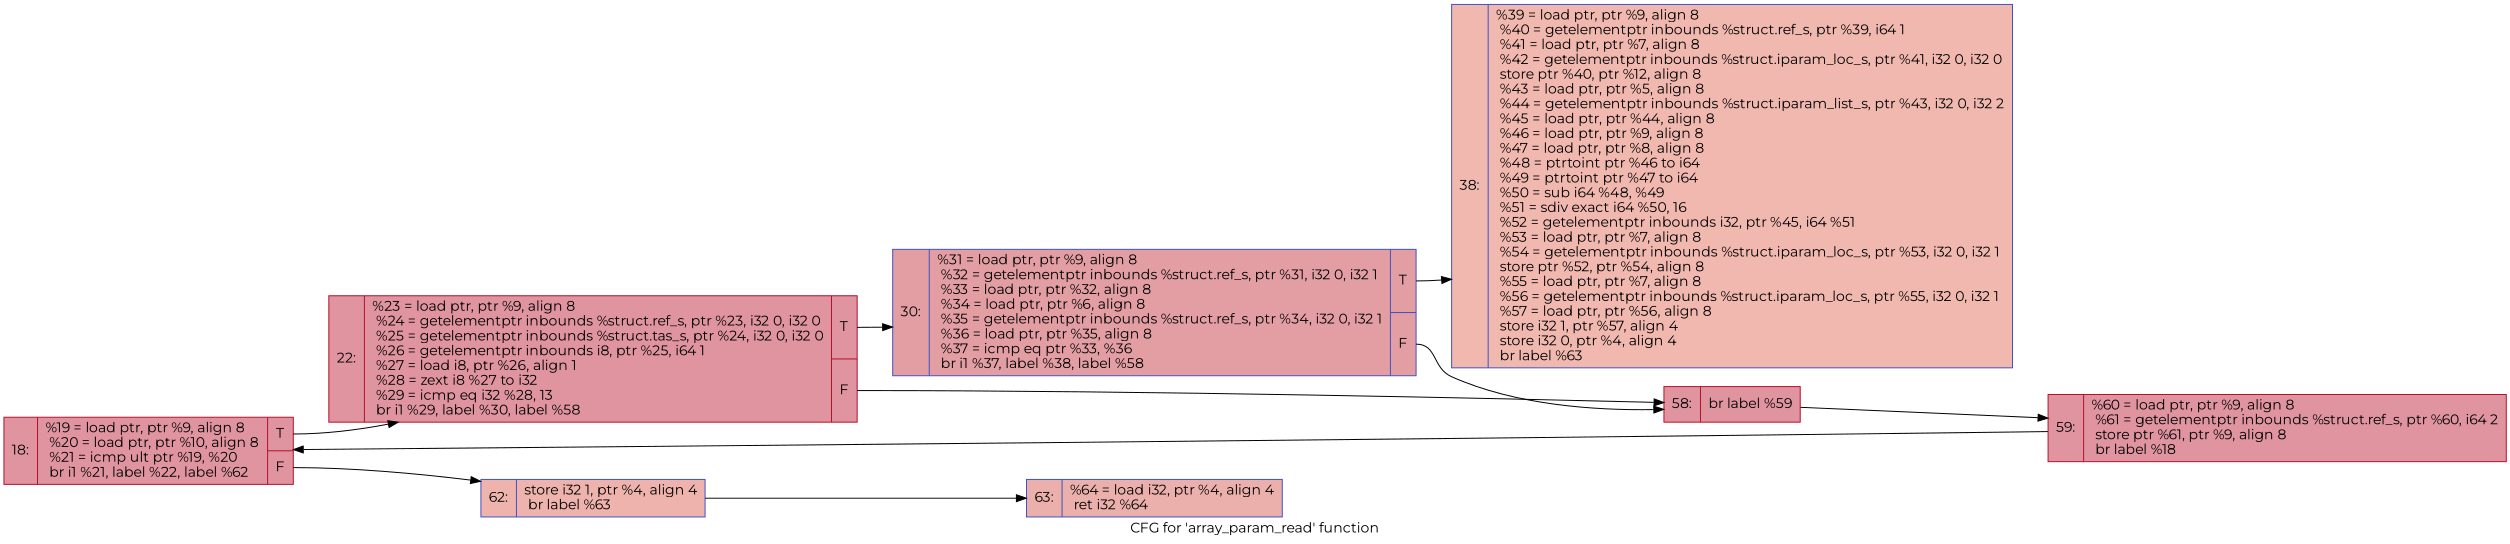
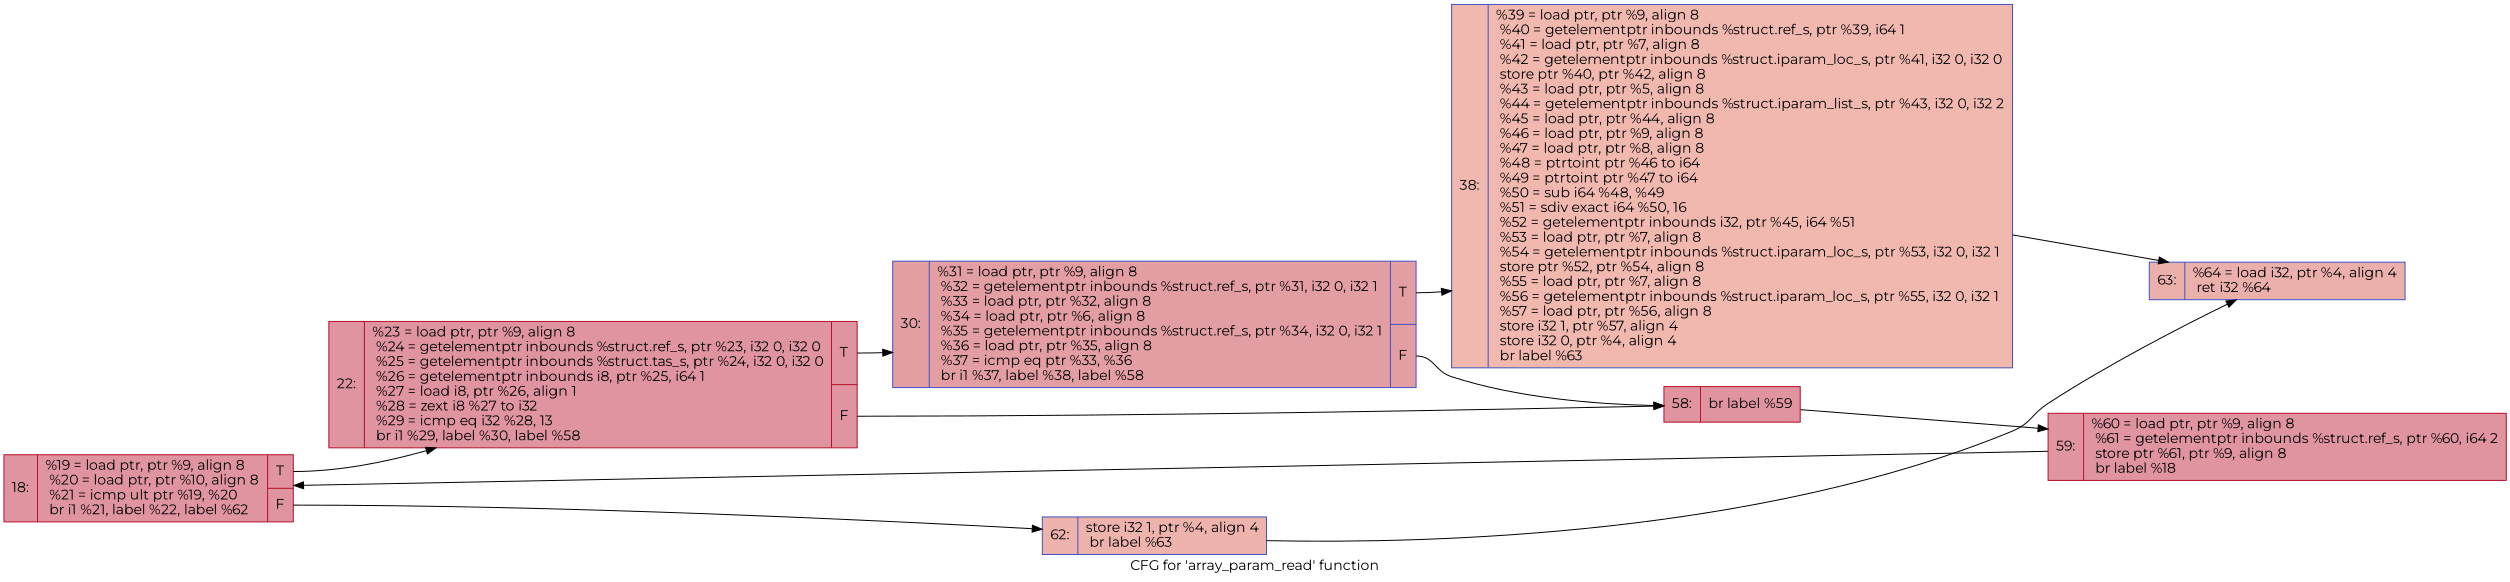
(1599, 75) -> (1601, 75)
none -> (2086, 248)
